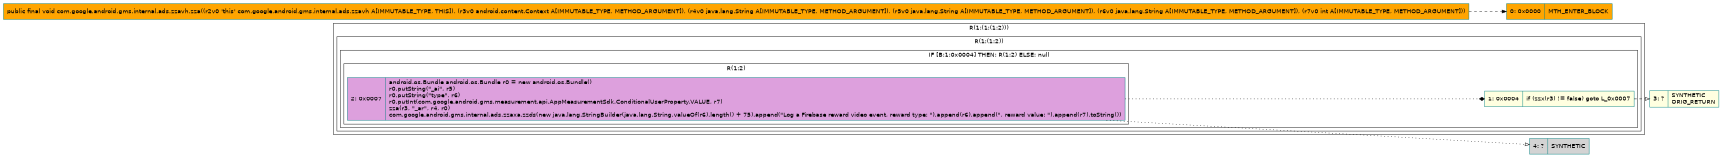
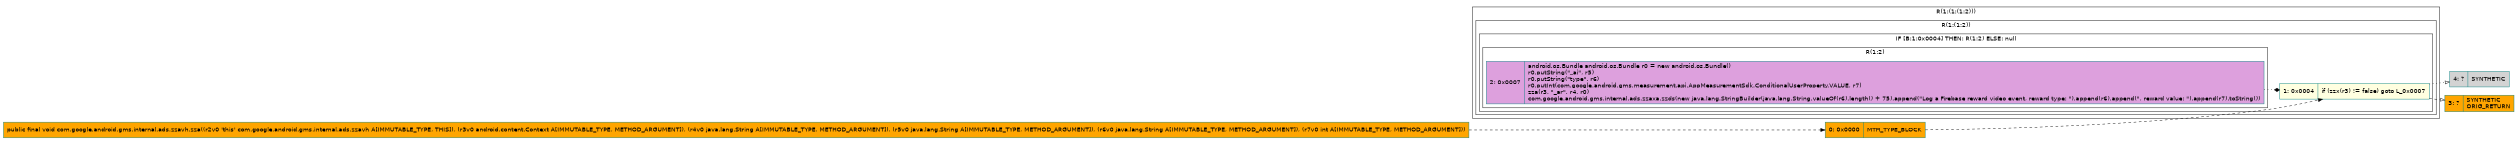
(1578, 11) -> (1894, 130)
(1684, 99) -> (2479, 103)
none -> (2122, 123)
(1410, 138) -> (2437, 83)
